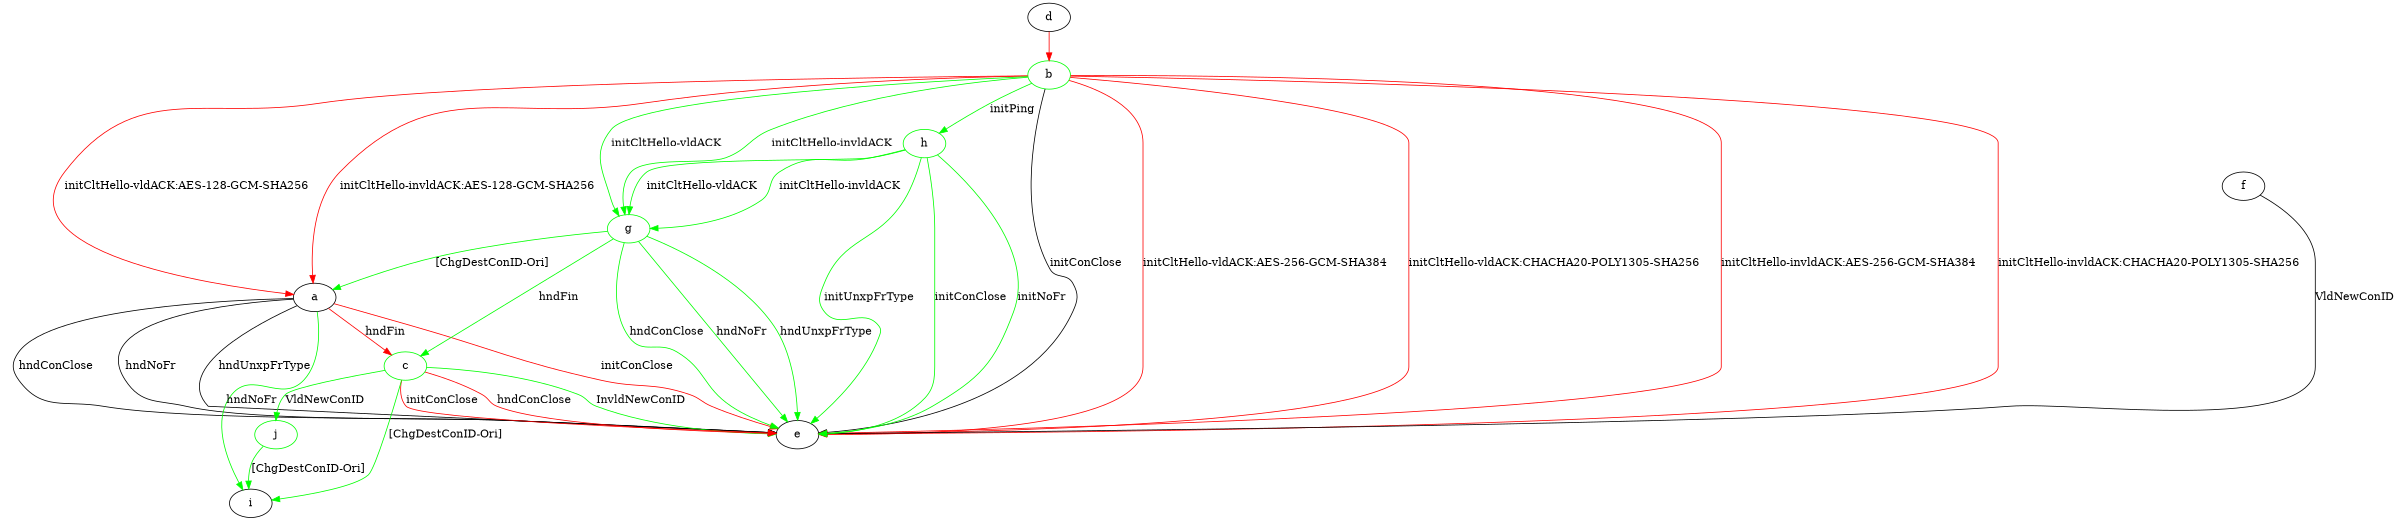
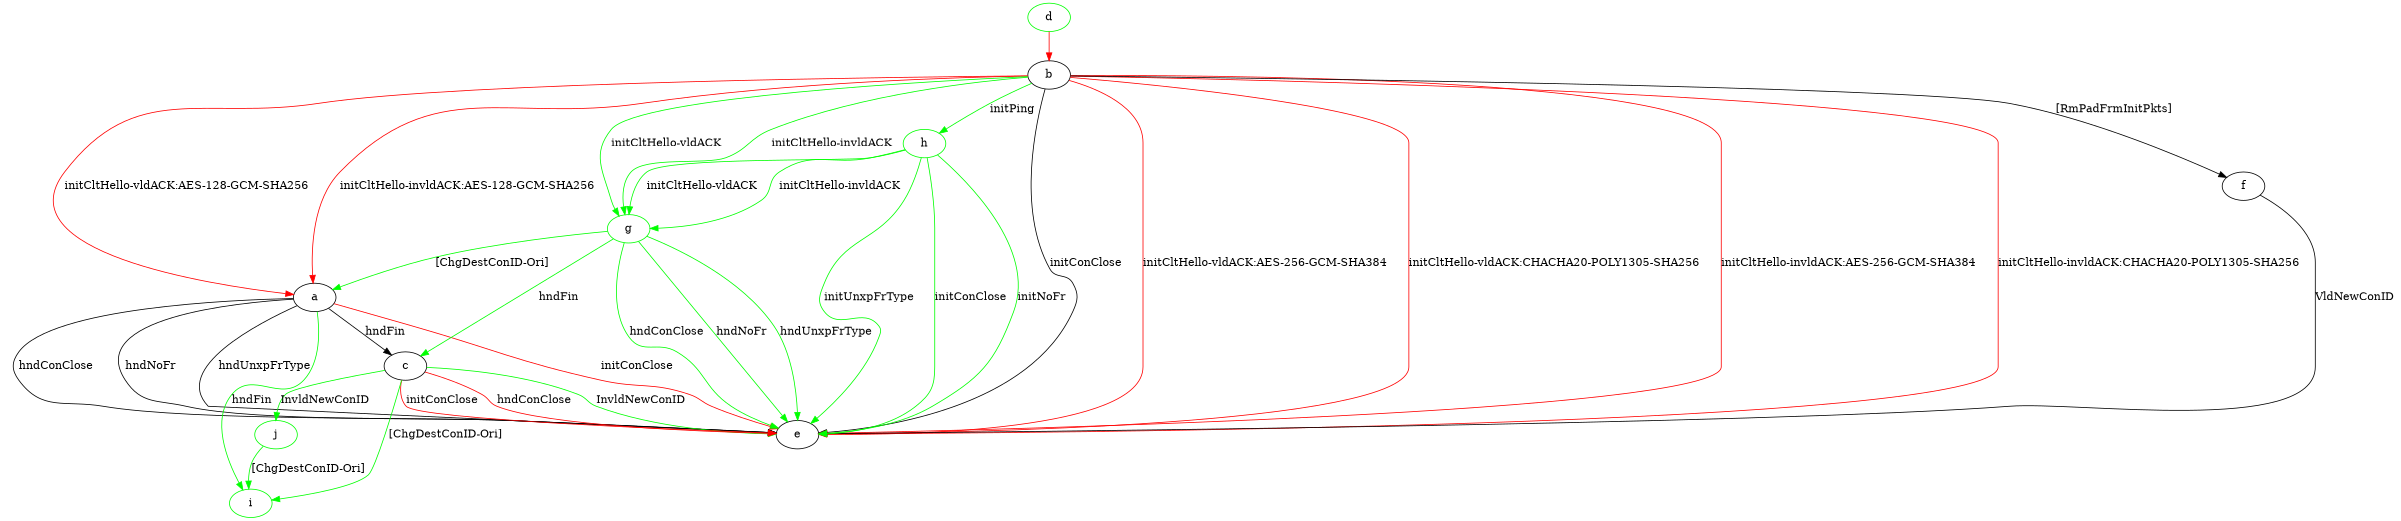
(1049, 17) -> (1049, 17)
(1049, 75) -> (1049, 75)
none -> (1651, 86)
(357, 329) -> (357, 329)
(405, 366) -> (405, 366)
(254, 400) -> (254, 400)
(327, 400) -> (327, 400)
(251, 503) -> (251, 503)
